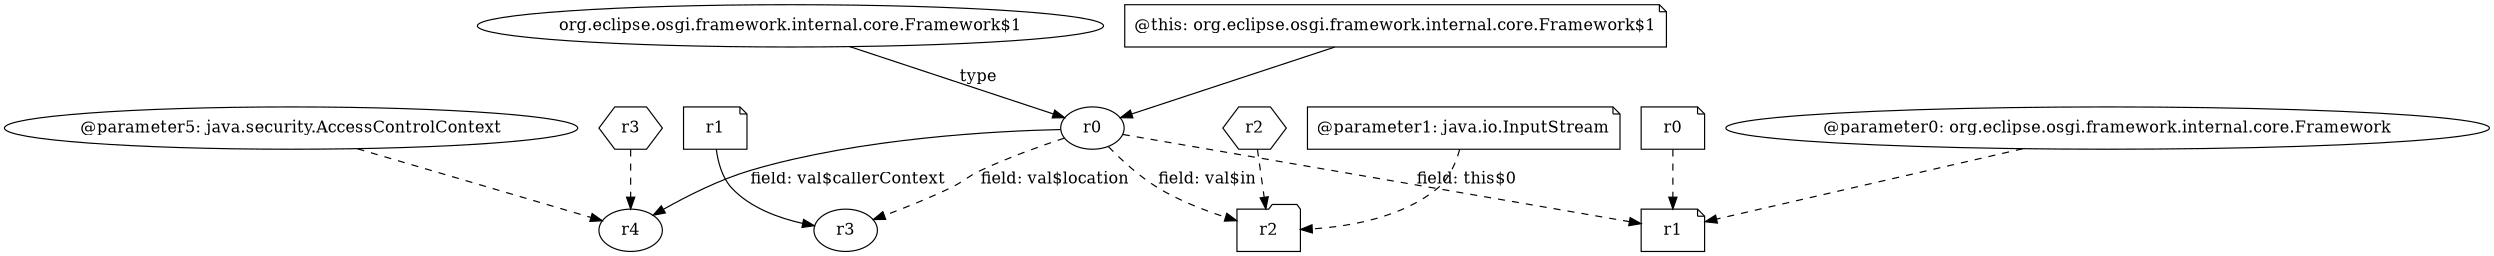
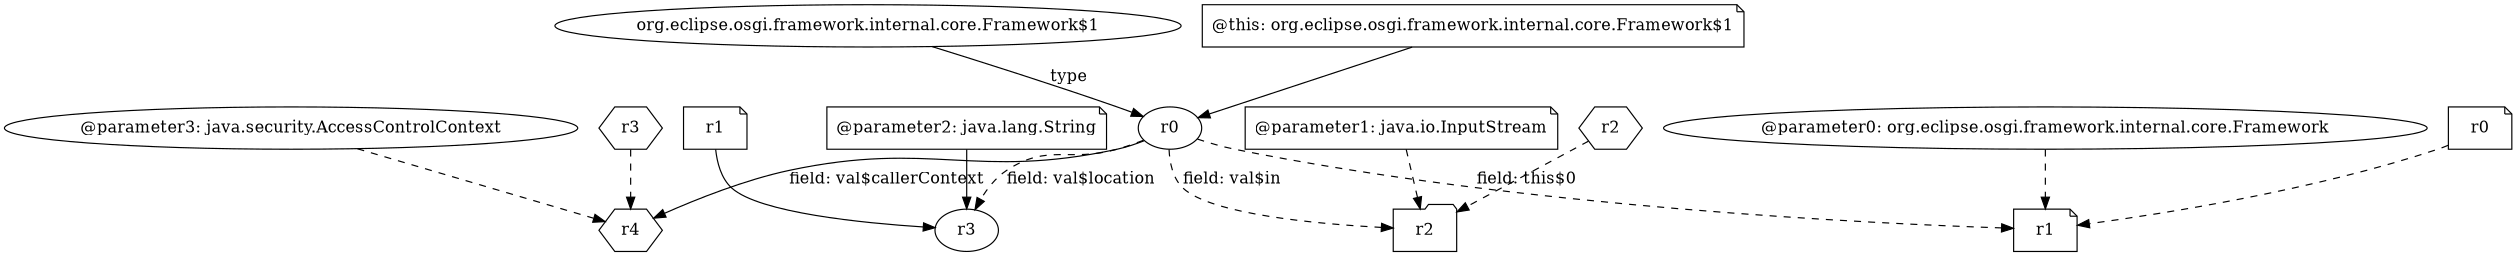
(291, 128) -> (291, 128)
none -> (967, 128)
(631, 230) -> (631, 230)
